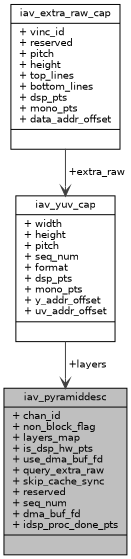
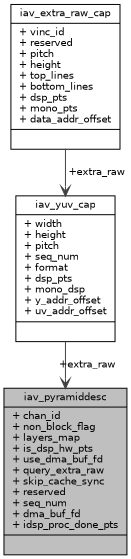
(54, 290) -> (55, 290)
(86, 365) -> (86, 365)
